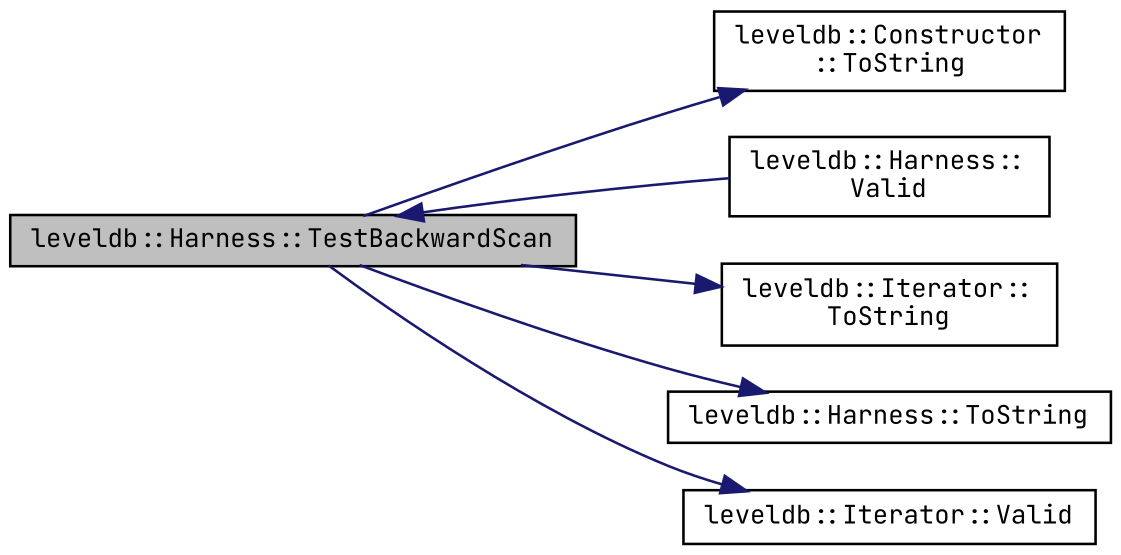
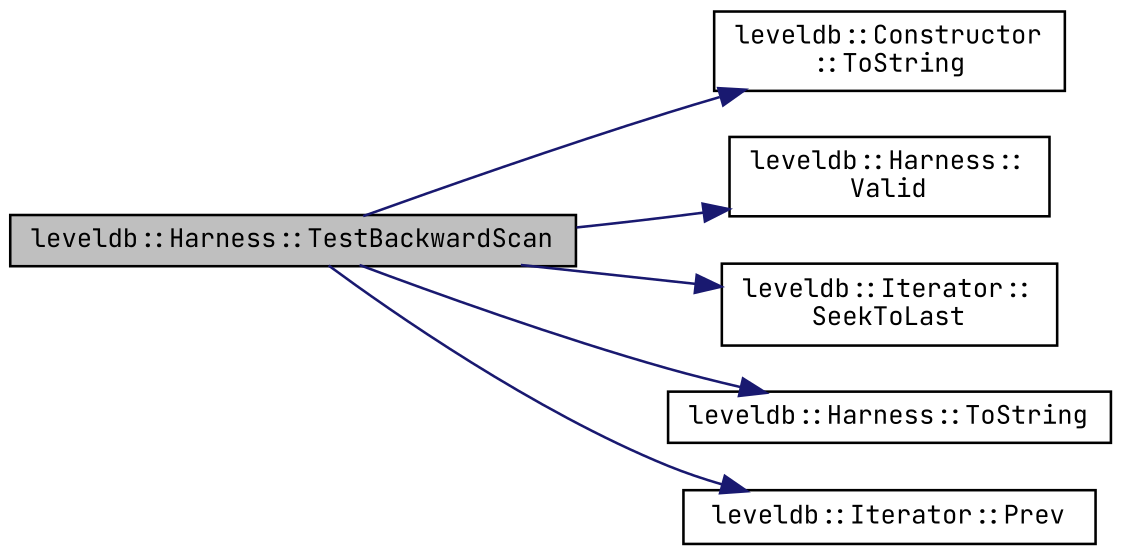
(576, 193) -> (640, 220)
(890, 305) -> (890, 305)
(890, 517) -> (890, 517)
